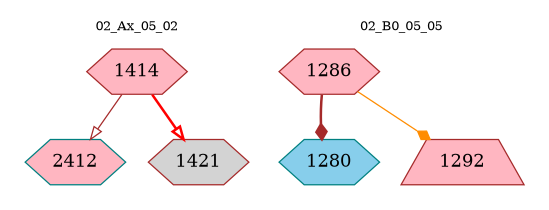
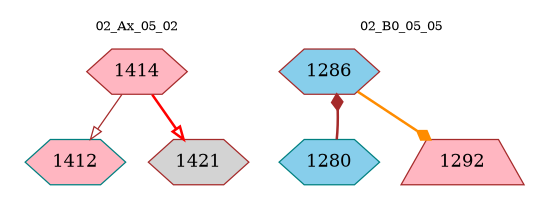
(329, 72) -> (329, 72)
(321, 109) -> (338, 125)
(387, 111) -> (387, 111)
(75, 162) -> (75, 162)
